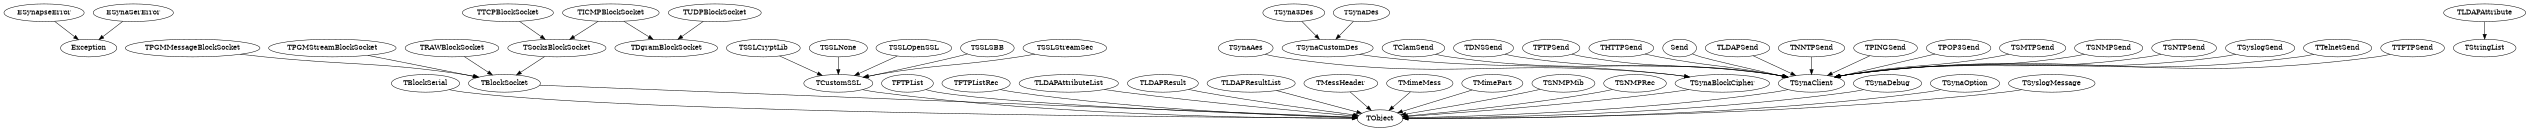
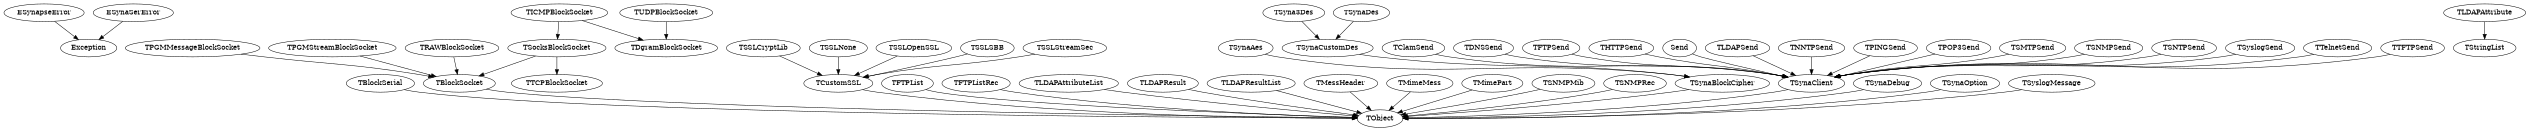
(530, 29) -> (557, 63)
